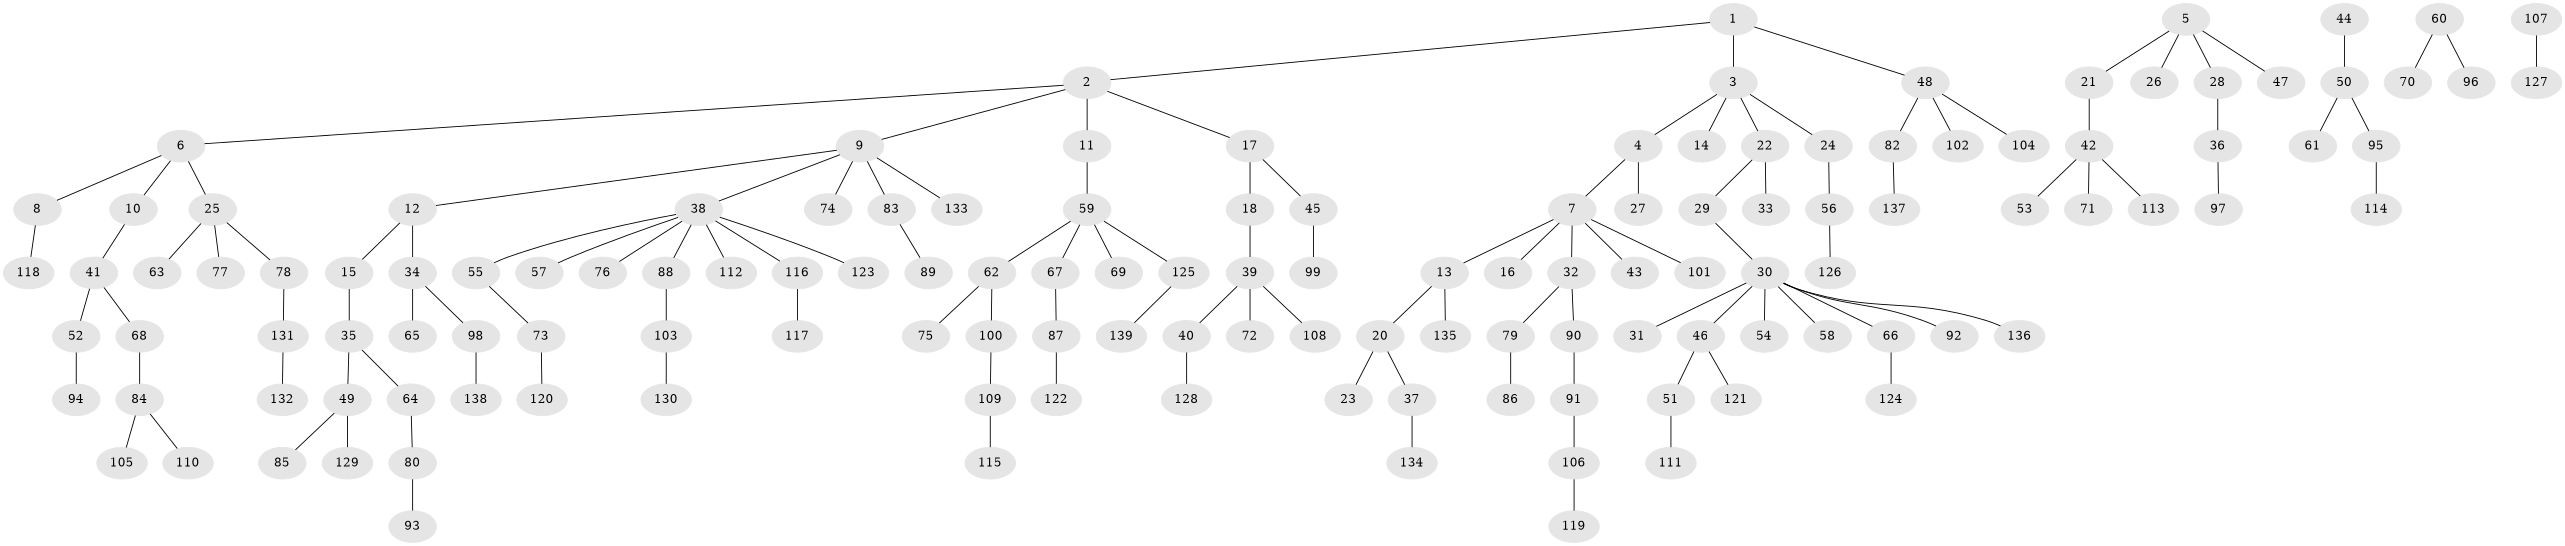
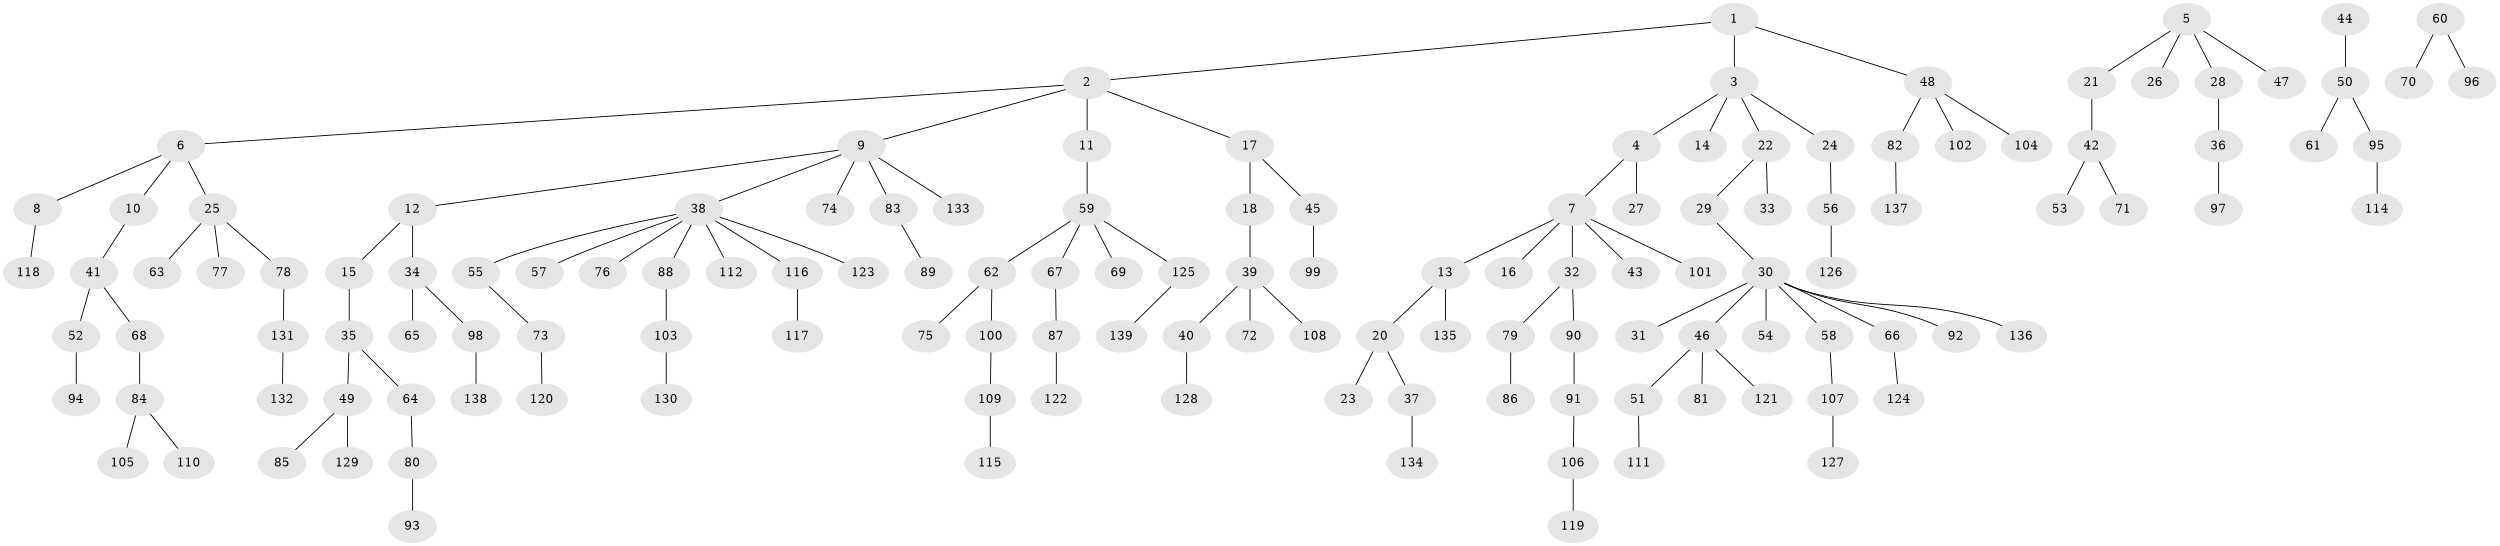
(2153, 210) -> none
none -> (1831, 368)
none -> (1702, 400)
